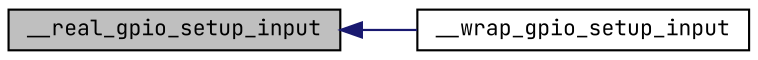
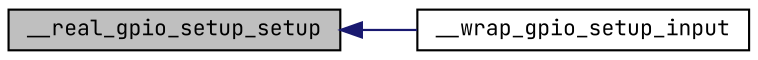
(174, 30) -> (174, 30)
